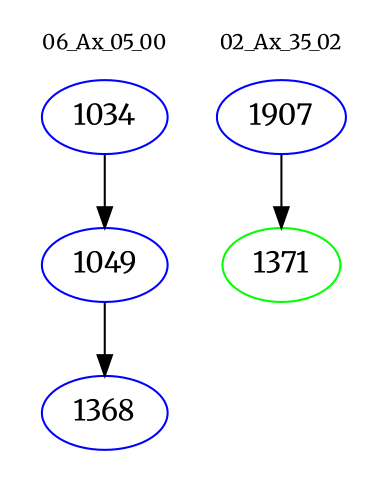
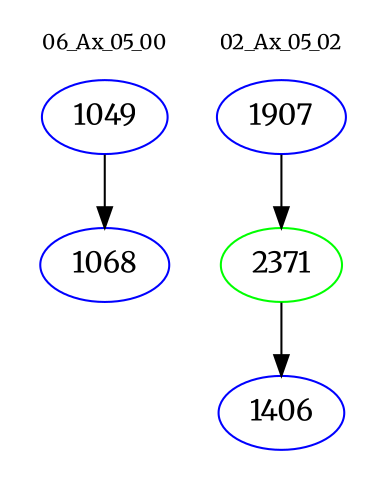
(281, 44) -> (281, 44)
(105, 117) -> none
(281, 265) -> (281, 265)
(105, 413) -> (105, 265)
none -> (281, 413)
